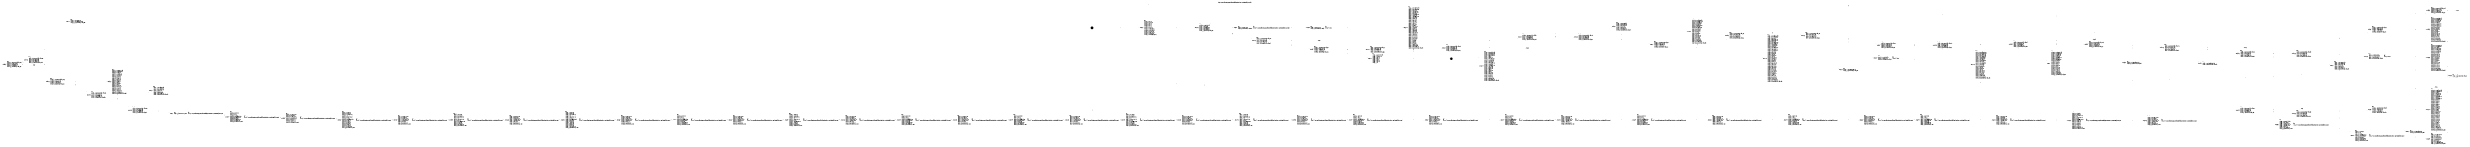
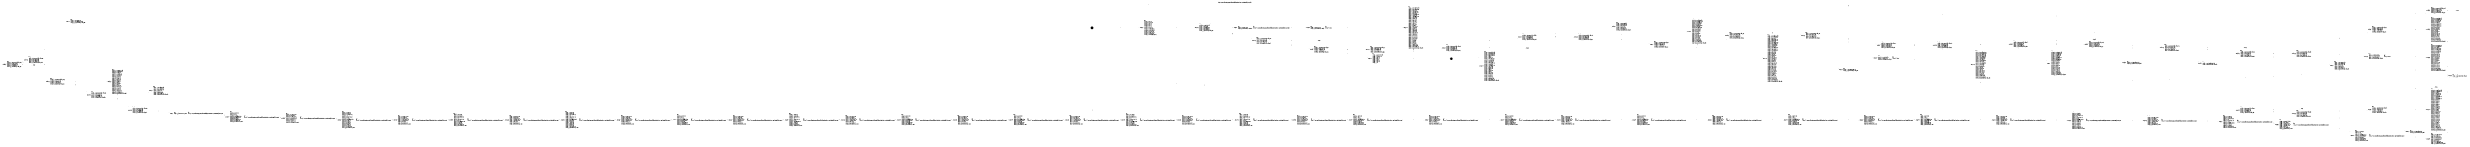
none -> (2245, 122)
